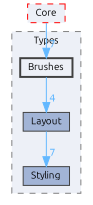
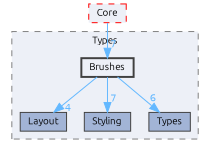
none -> (170, 122)
(46, 144) -> (107, 90)
